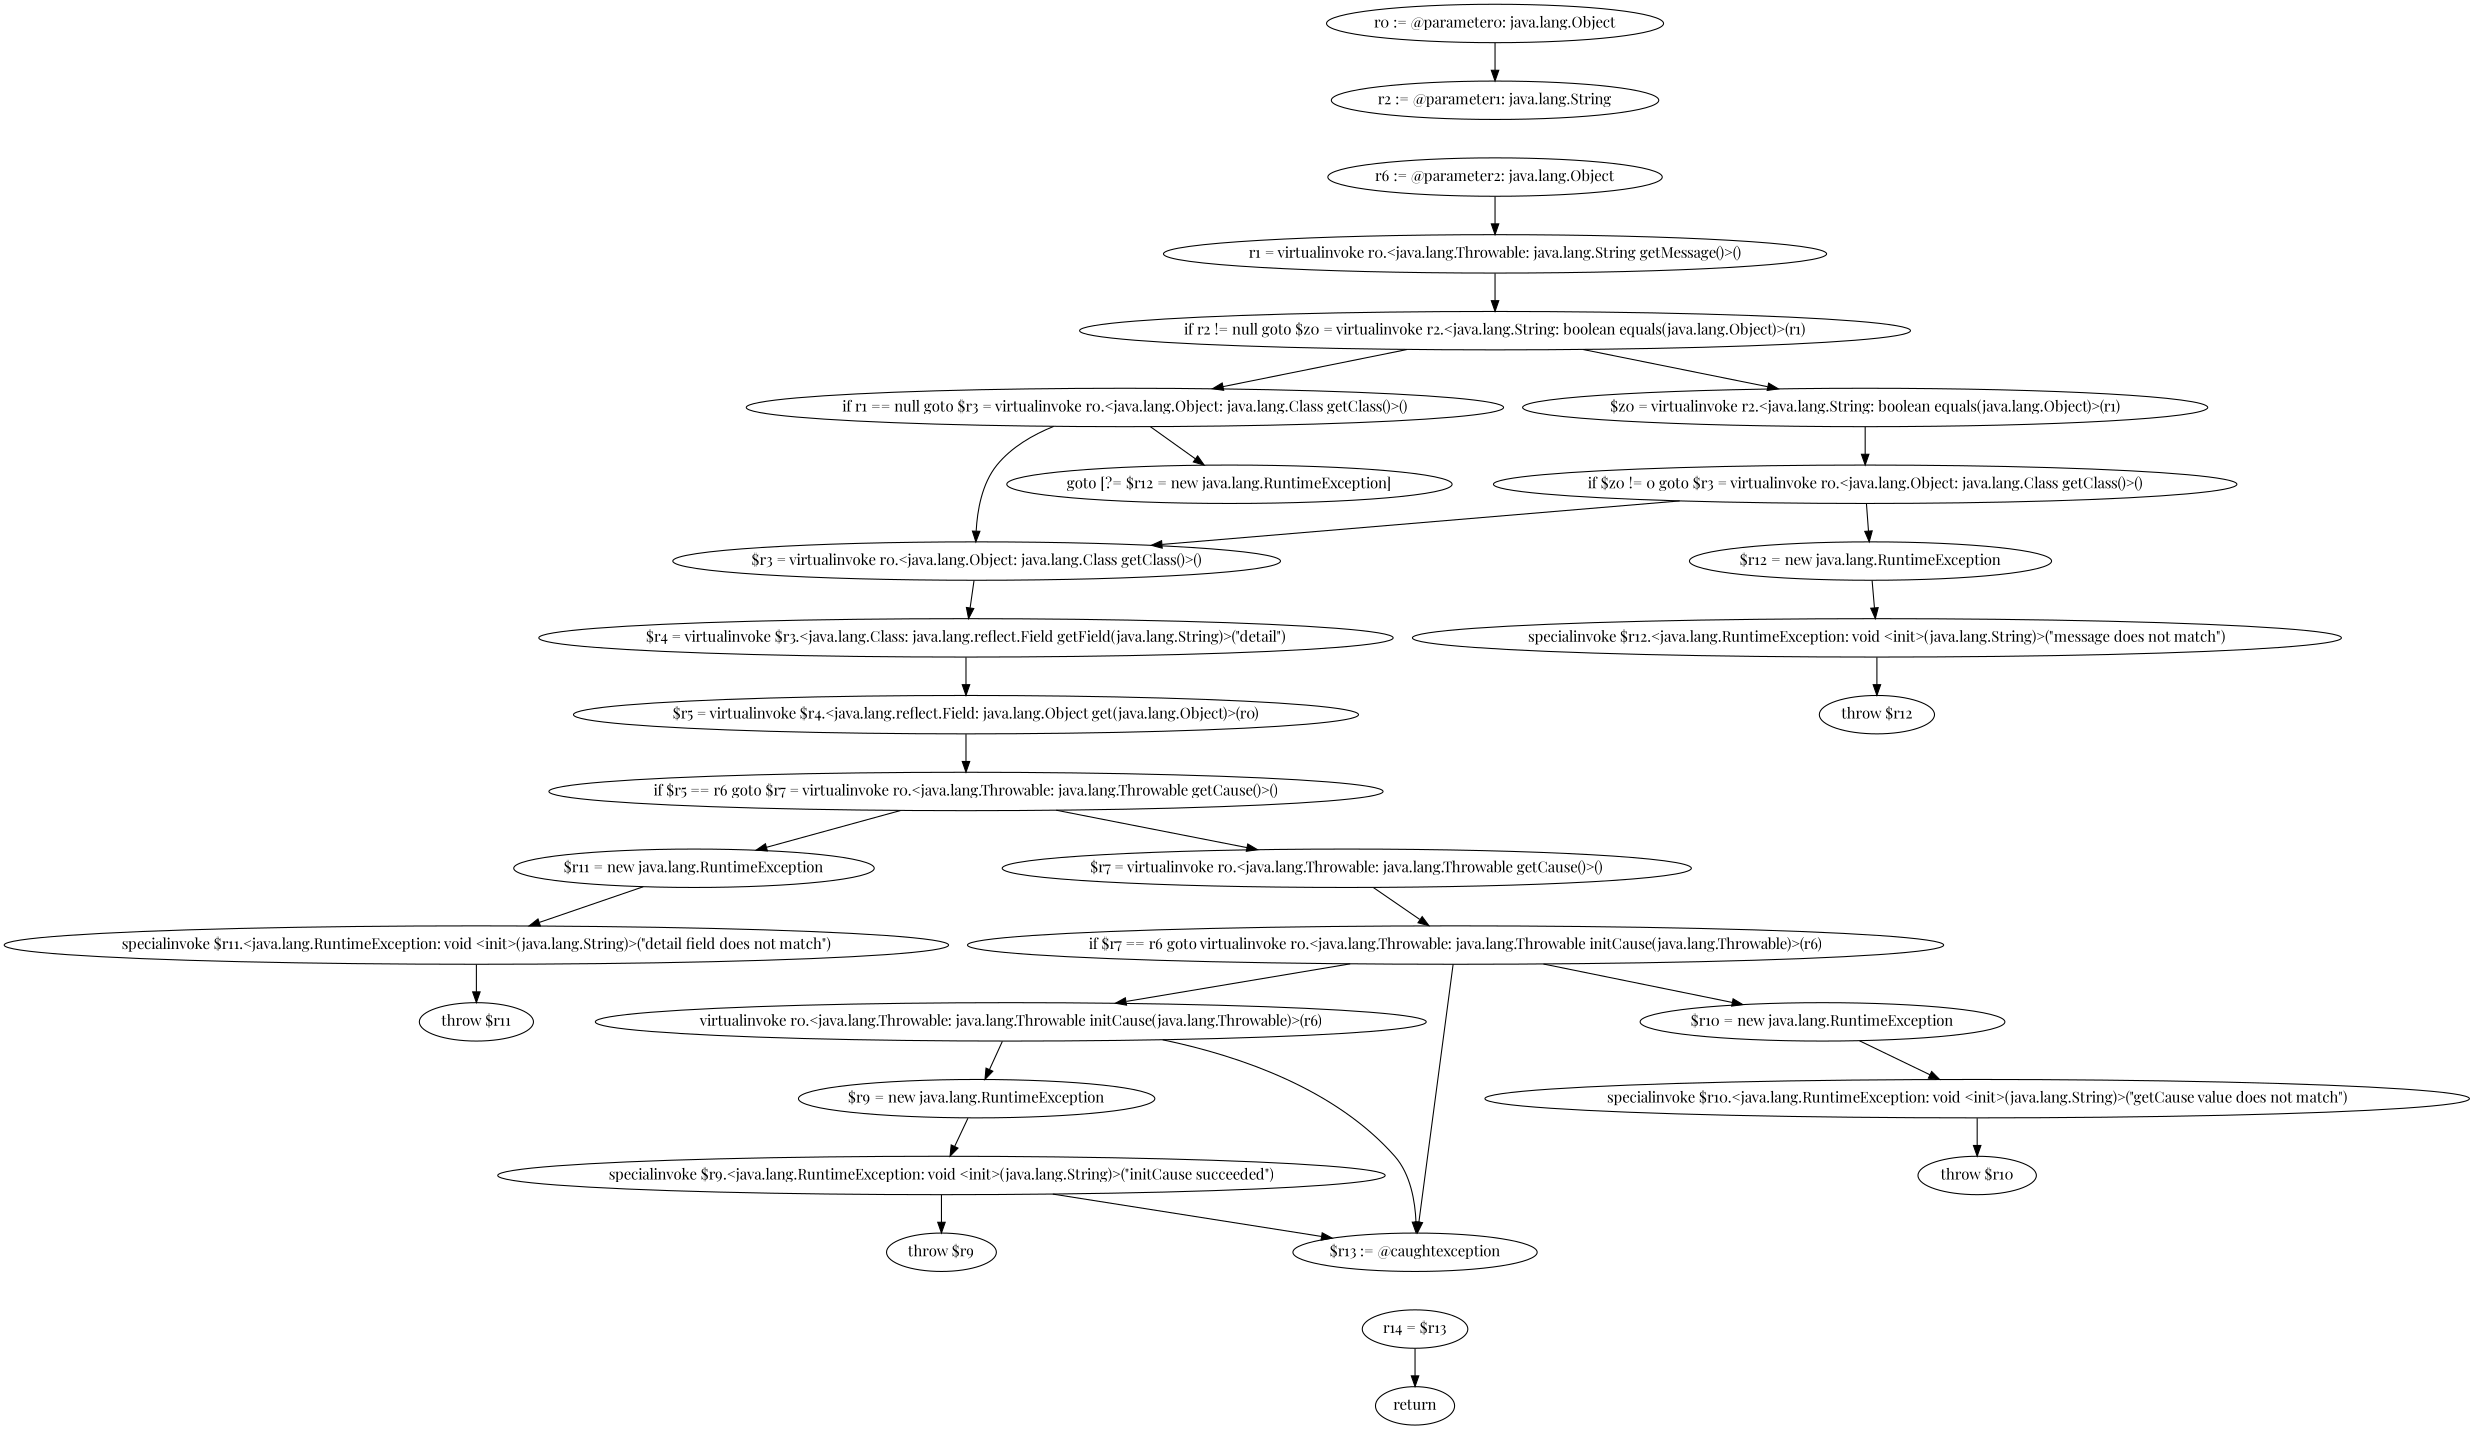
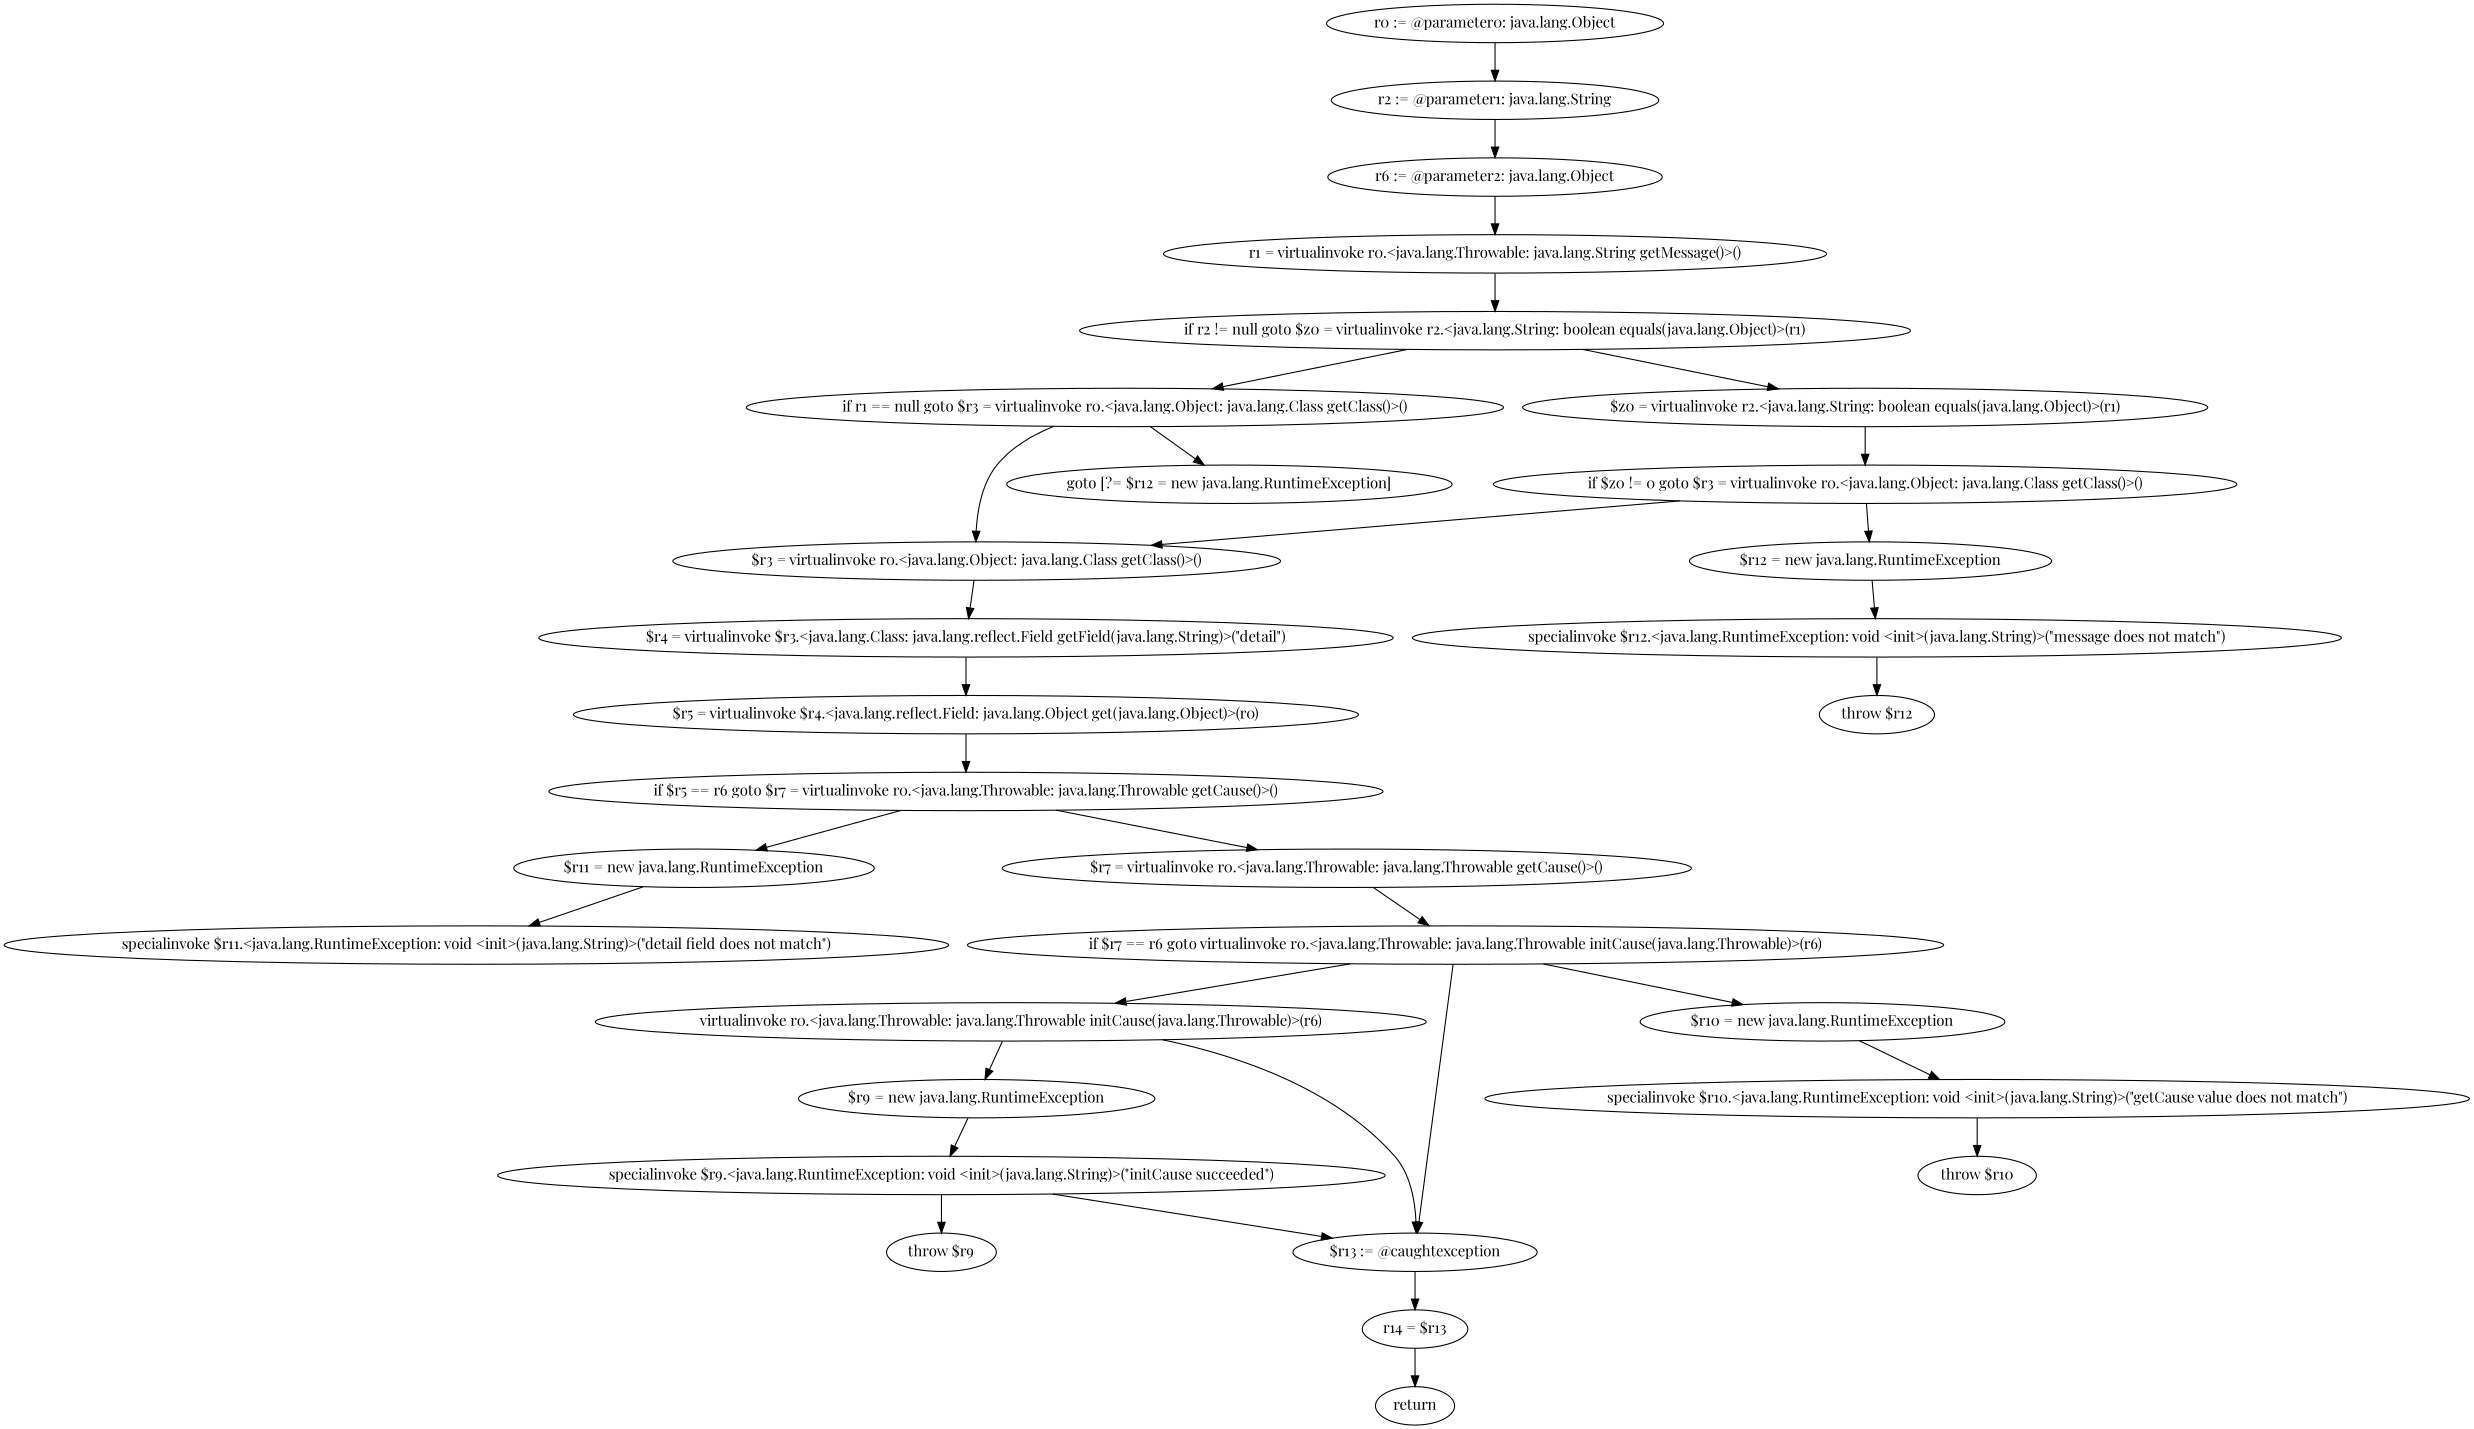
none -> (1495, 133)
(476, 1022) -> none
none -> (1415, 1285)
